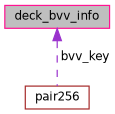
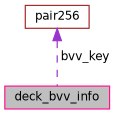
(57, 63) -> (57, 63)
